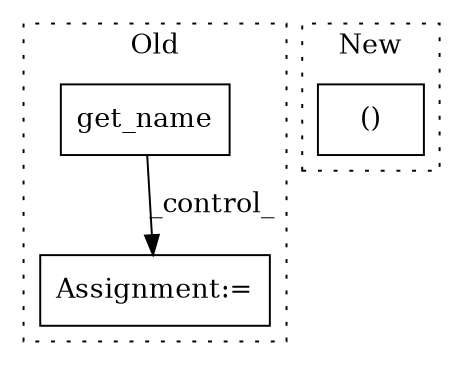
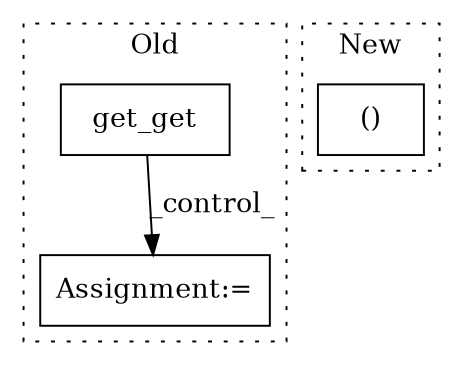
(145, 120) -> (145, 120)
